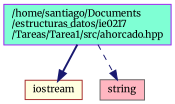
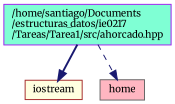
(122, 90) -> (122, 90)
